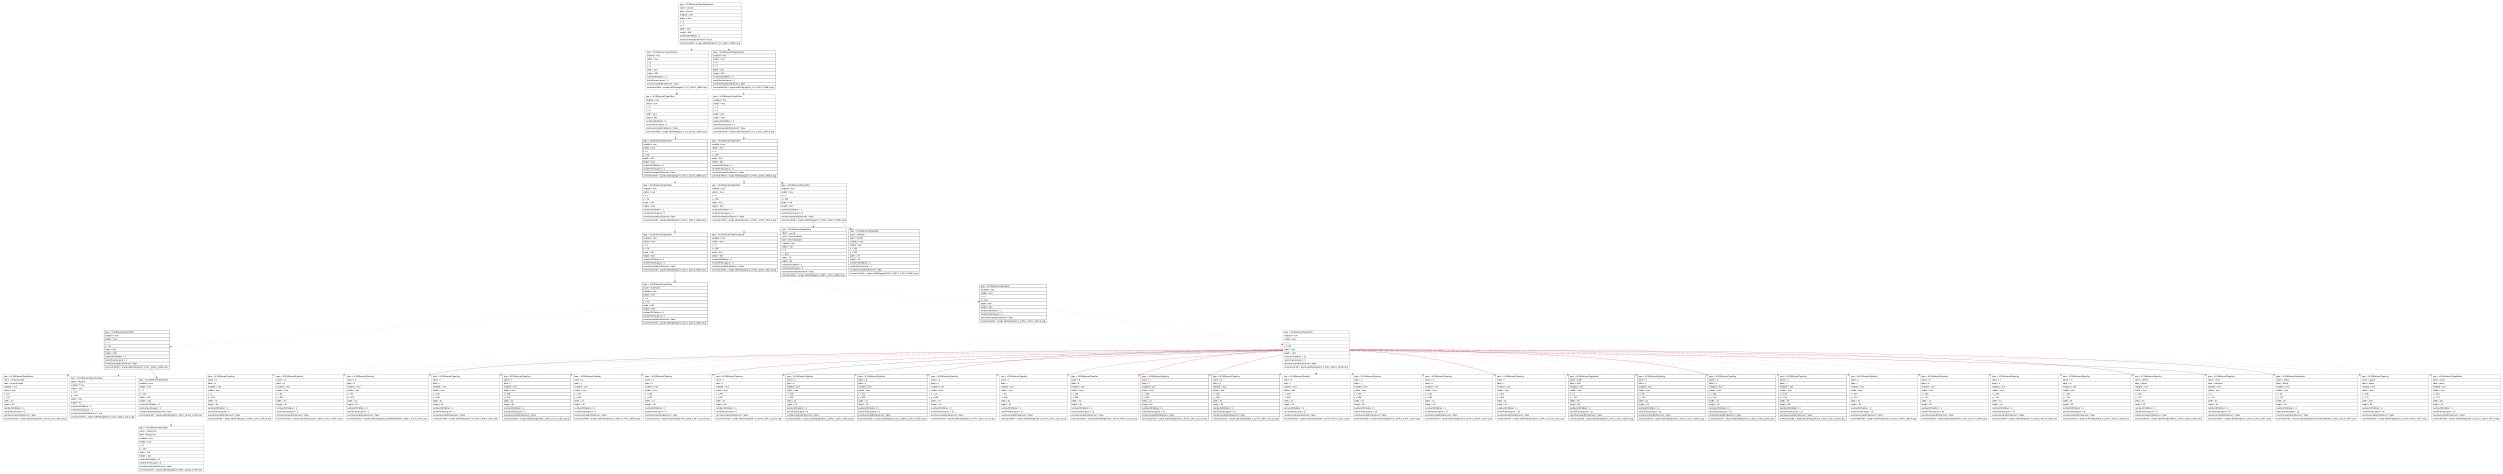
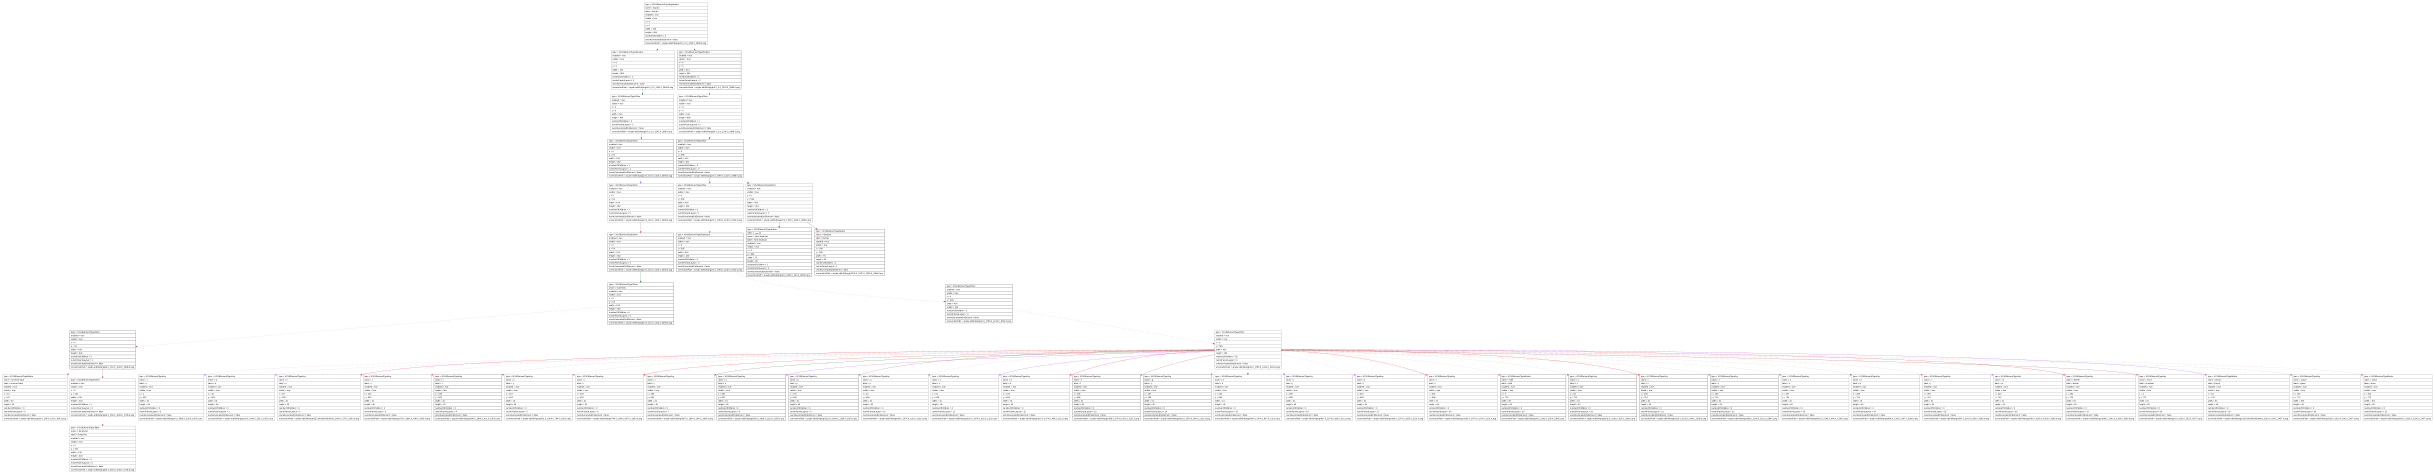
(103, 398) -> none
